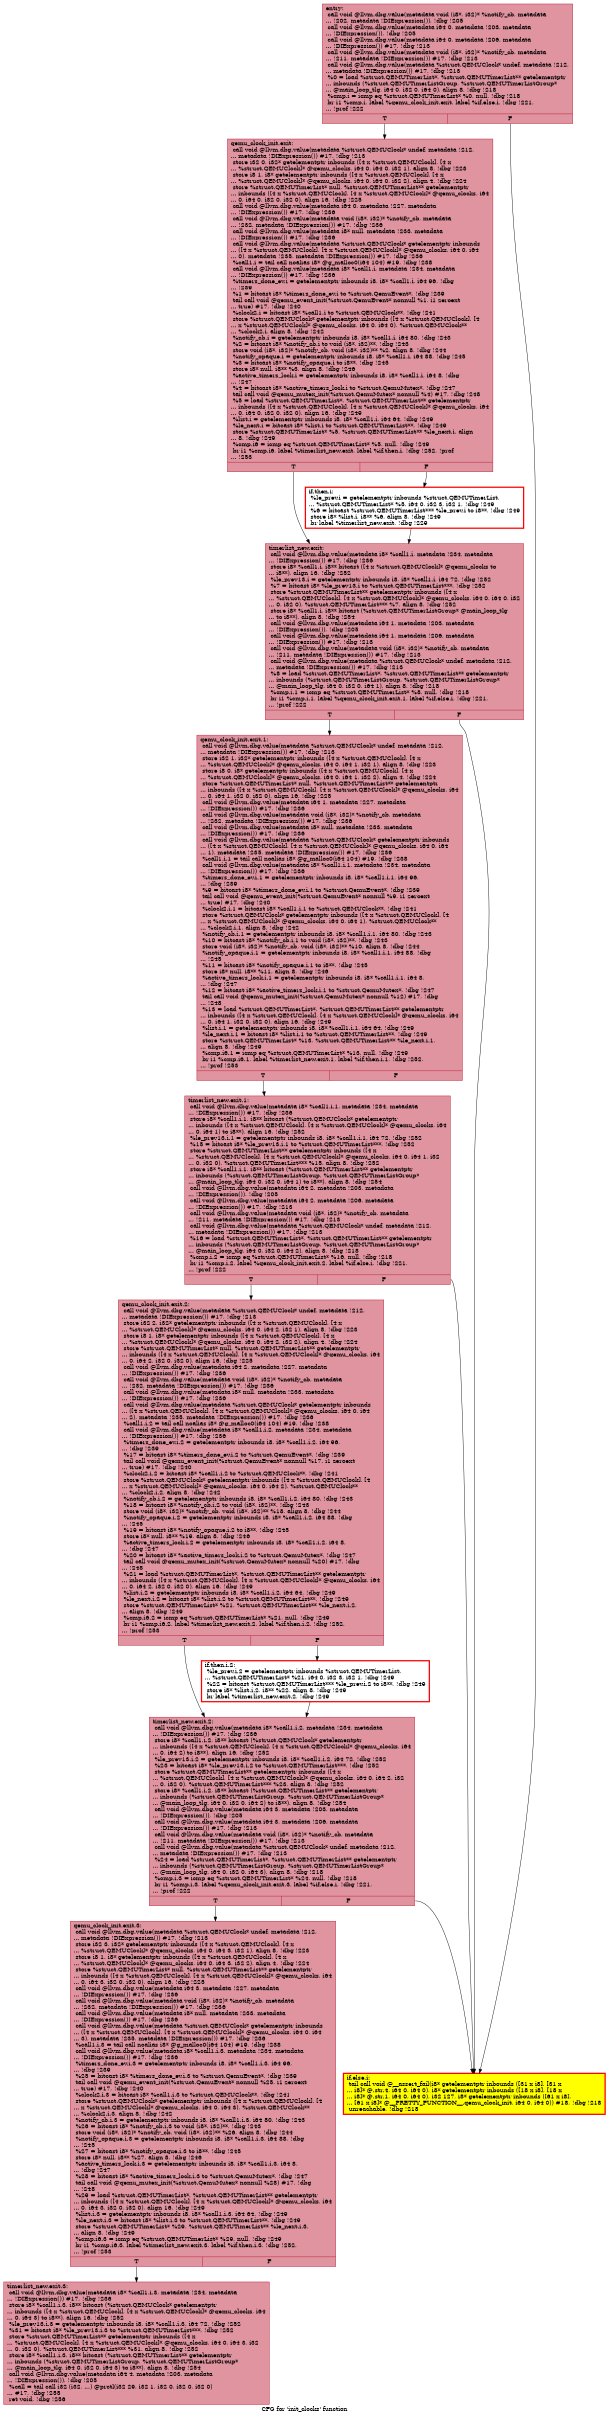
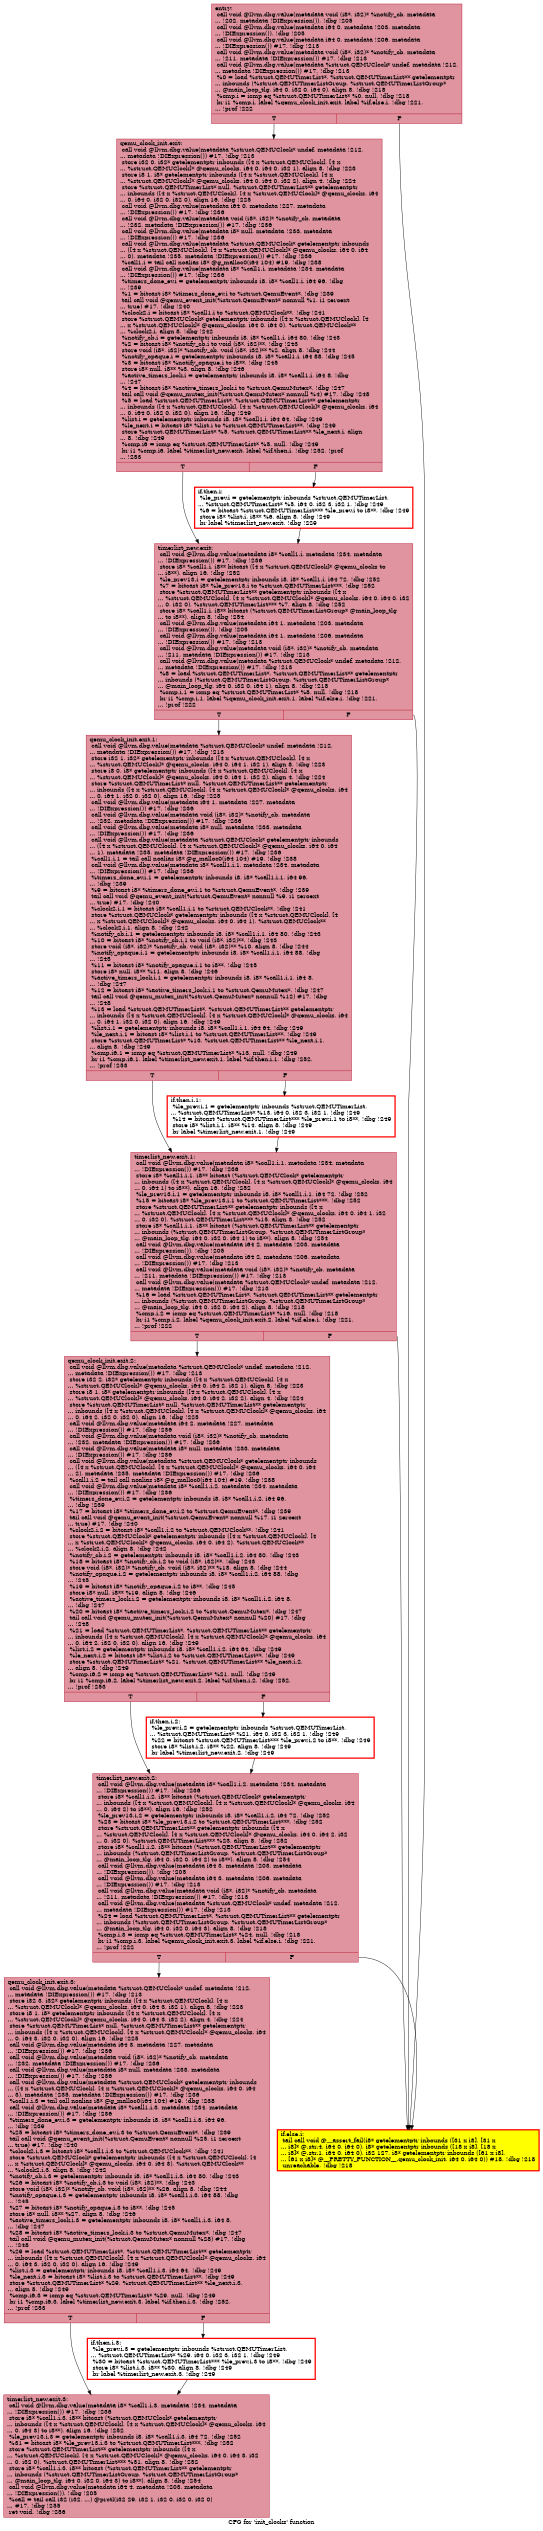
none -> (281, 1116)
none -> (201, 2359)
